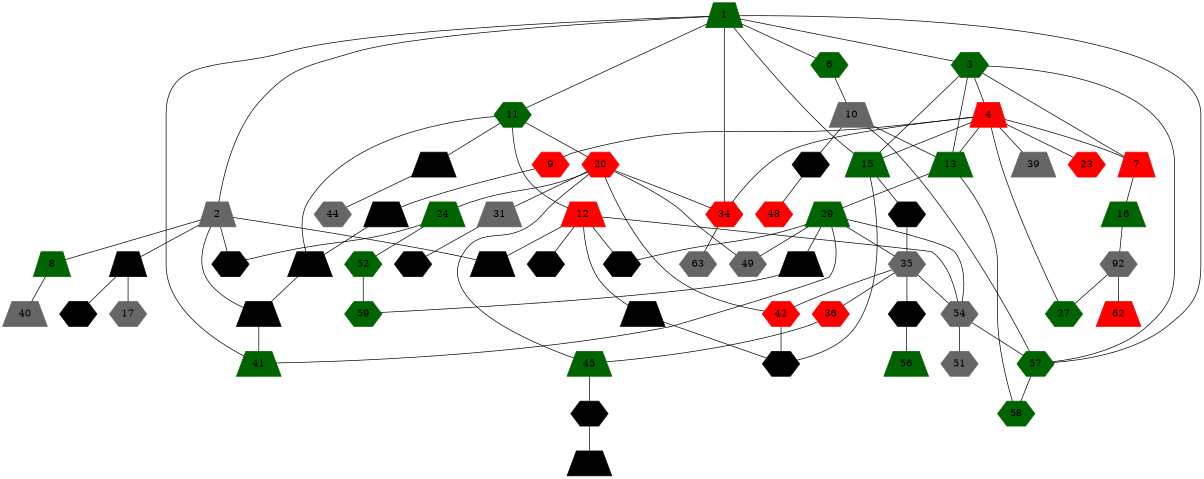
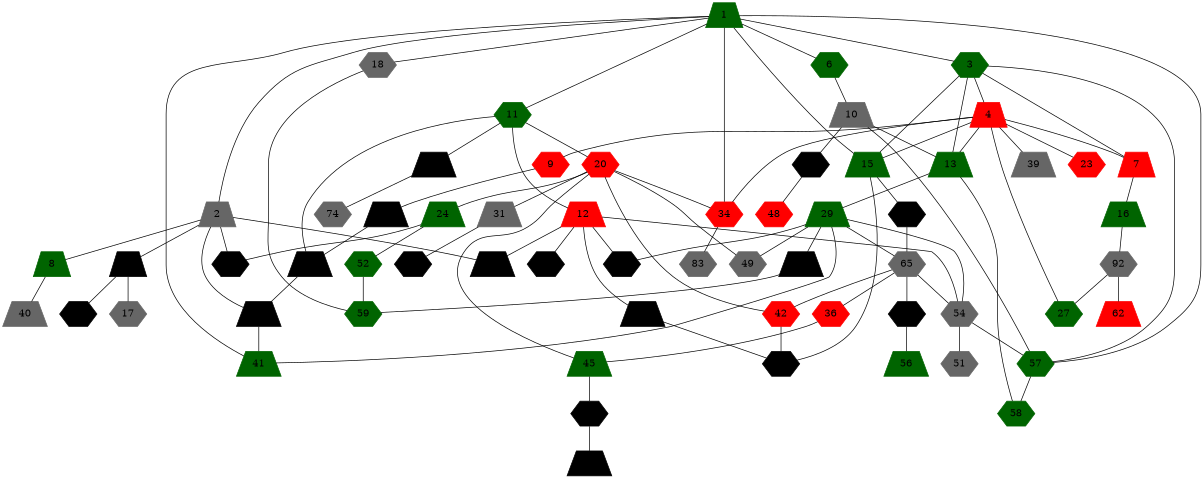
none -> (378, 65)
(333, 214) -> (333, 214)
(698, 264) -> (698, 264)
(907, 264) -> (907, 264)
